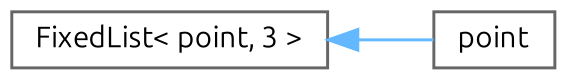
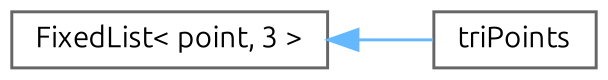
(494, 40) -> (515, 40)
